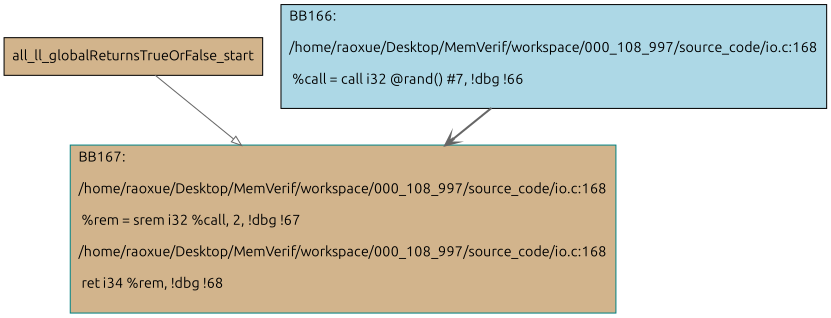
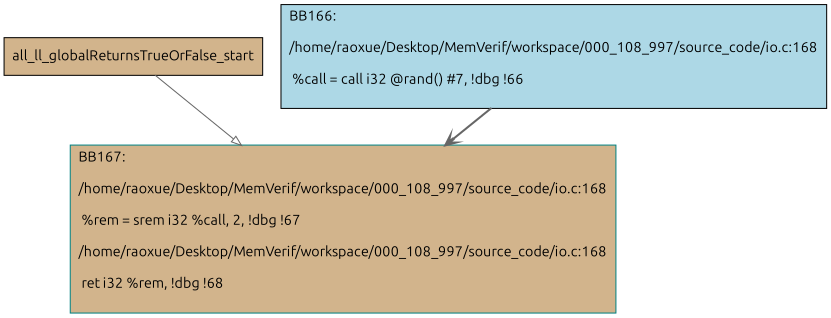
(151, 284) -> (151, 284)
